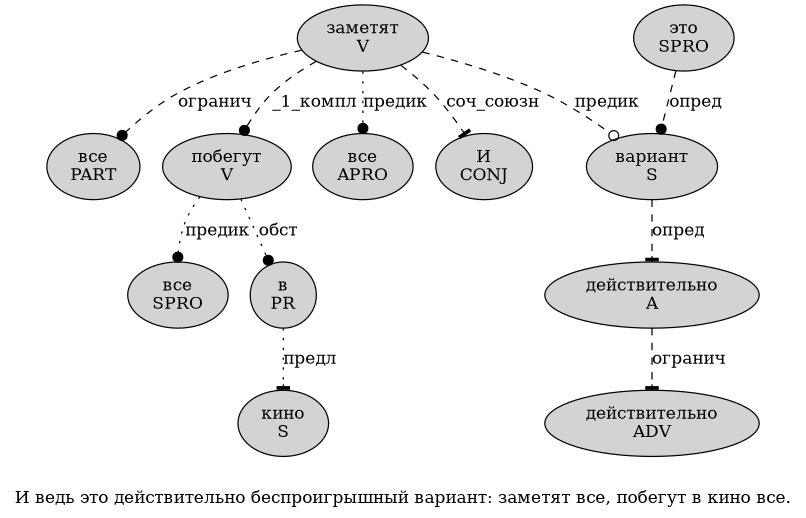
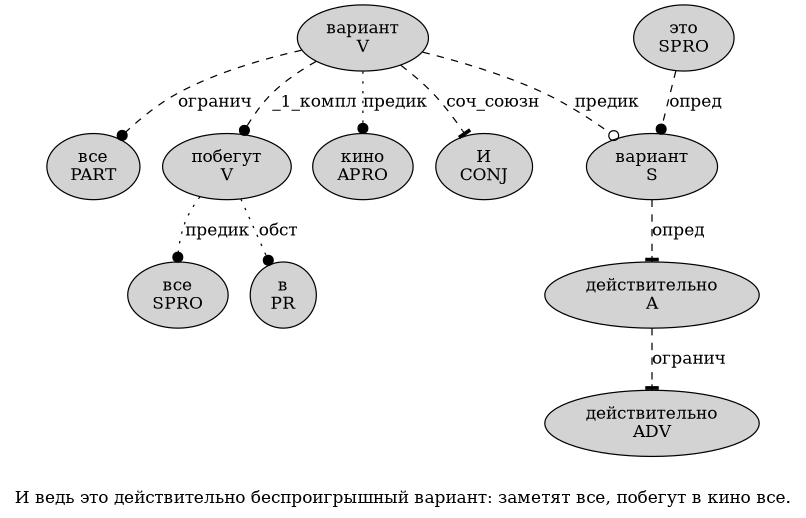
(363, 38) -> (363, 38)
(363, 167) -> (363, 167)
(283, 423) -> none
